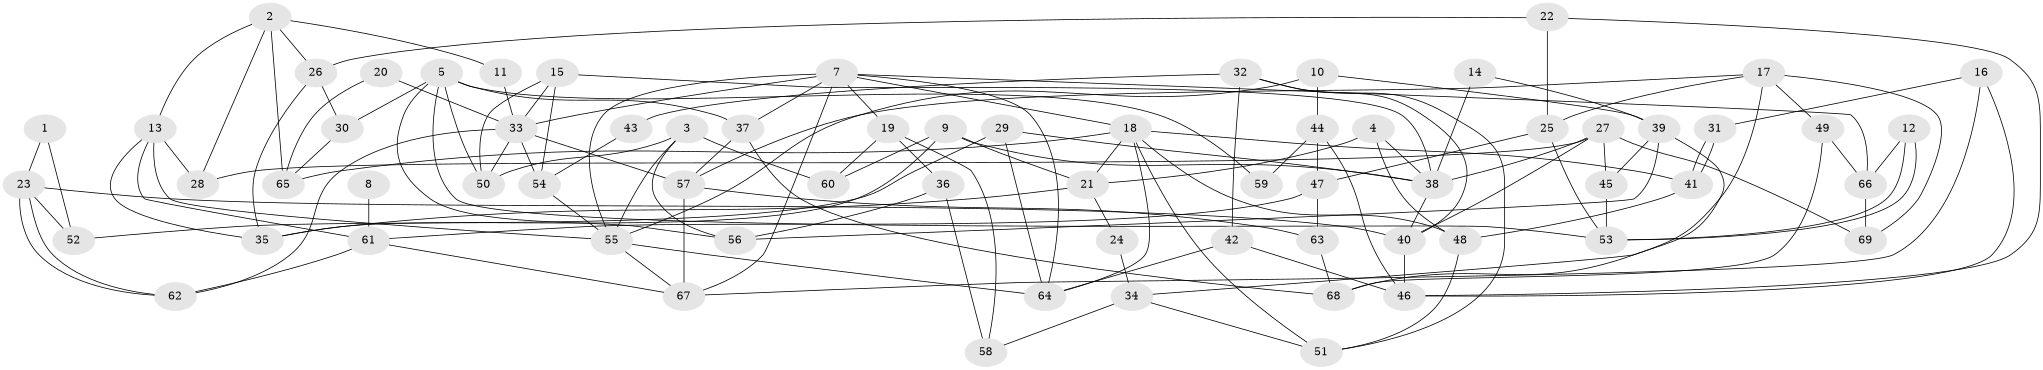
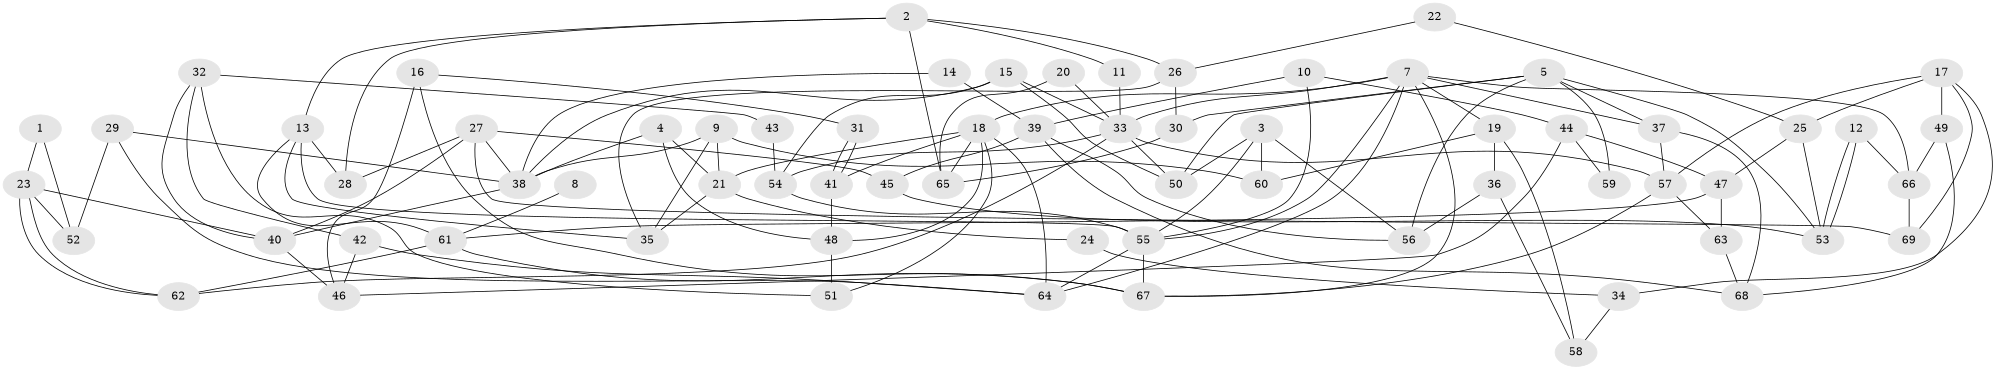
(2035, 228) -> none
(1227, 325) -> none
